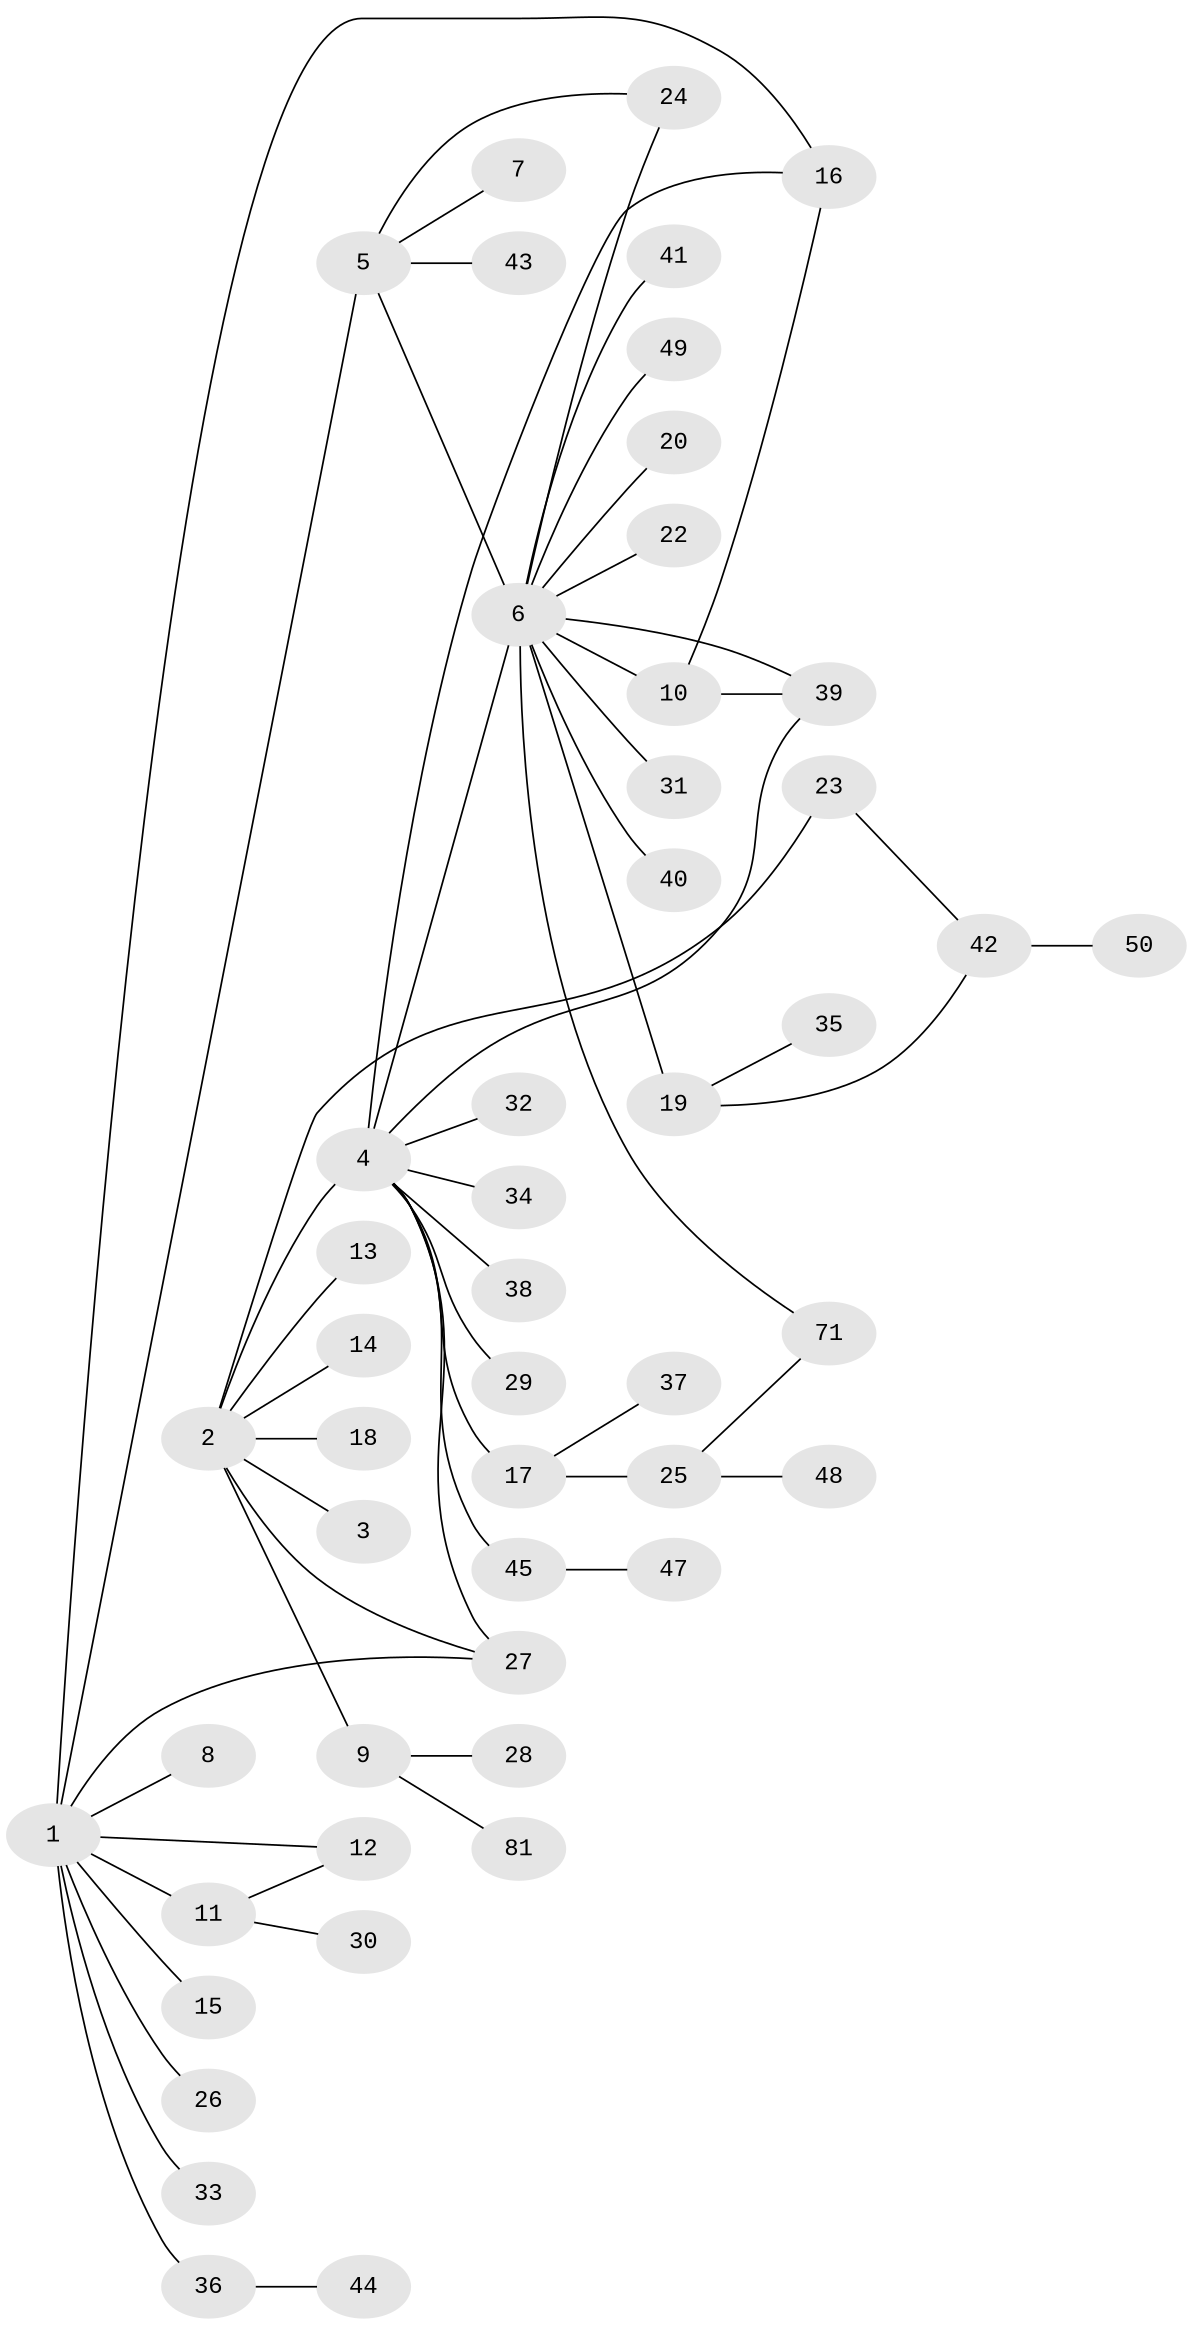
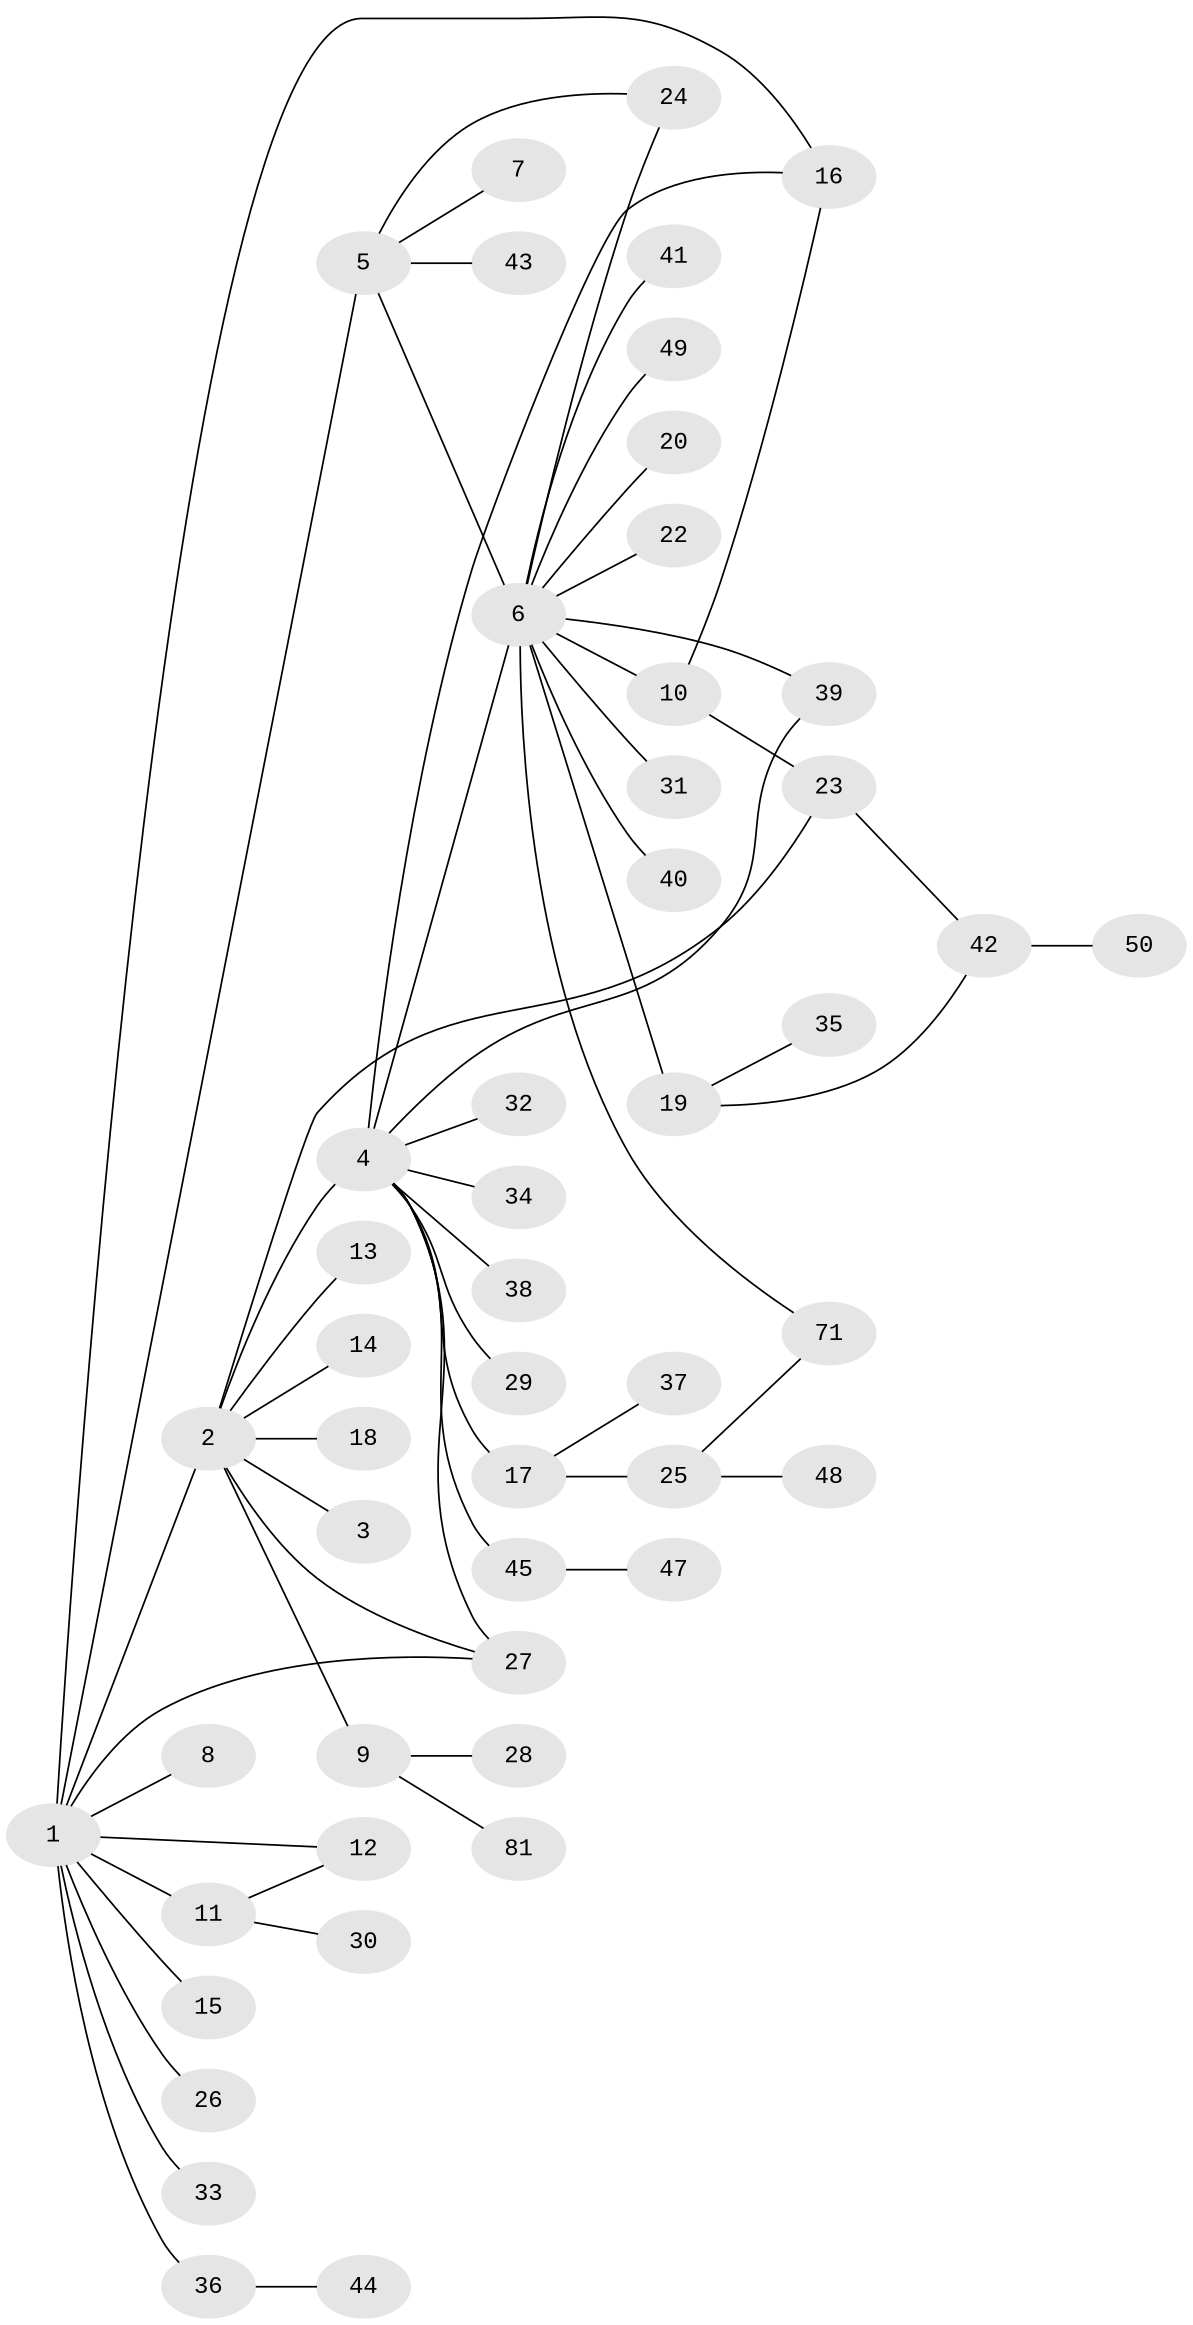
(752, 694) -> (752, 741)
none -> (131, 1637)
